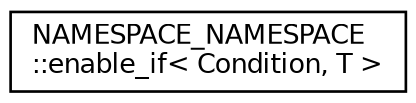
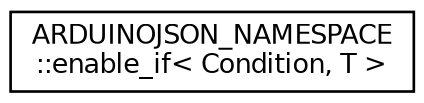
(208, 52) -> (212, 52)
